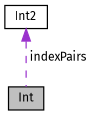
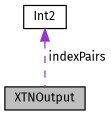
(26, 98) -> (45, 98)
